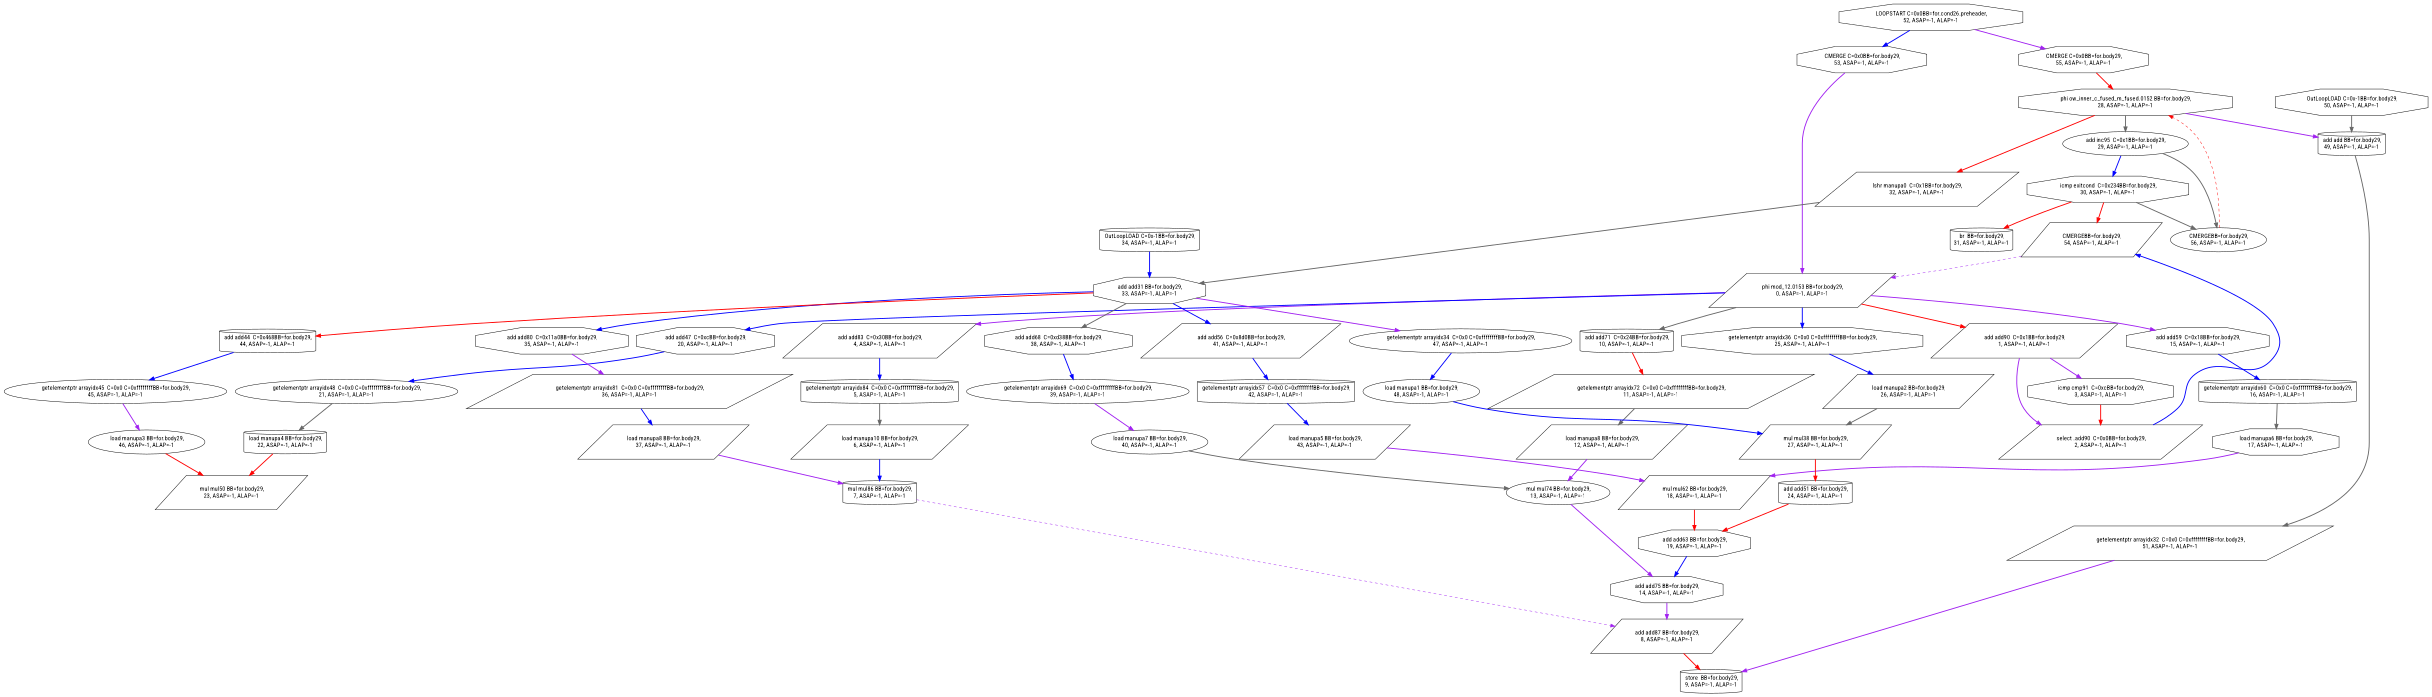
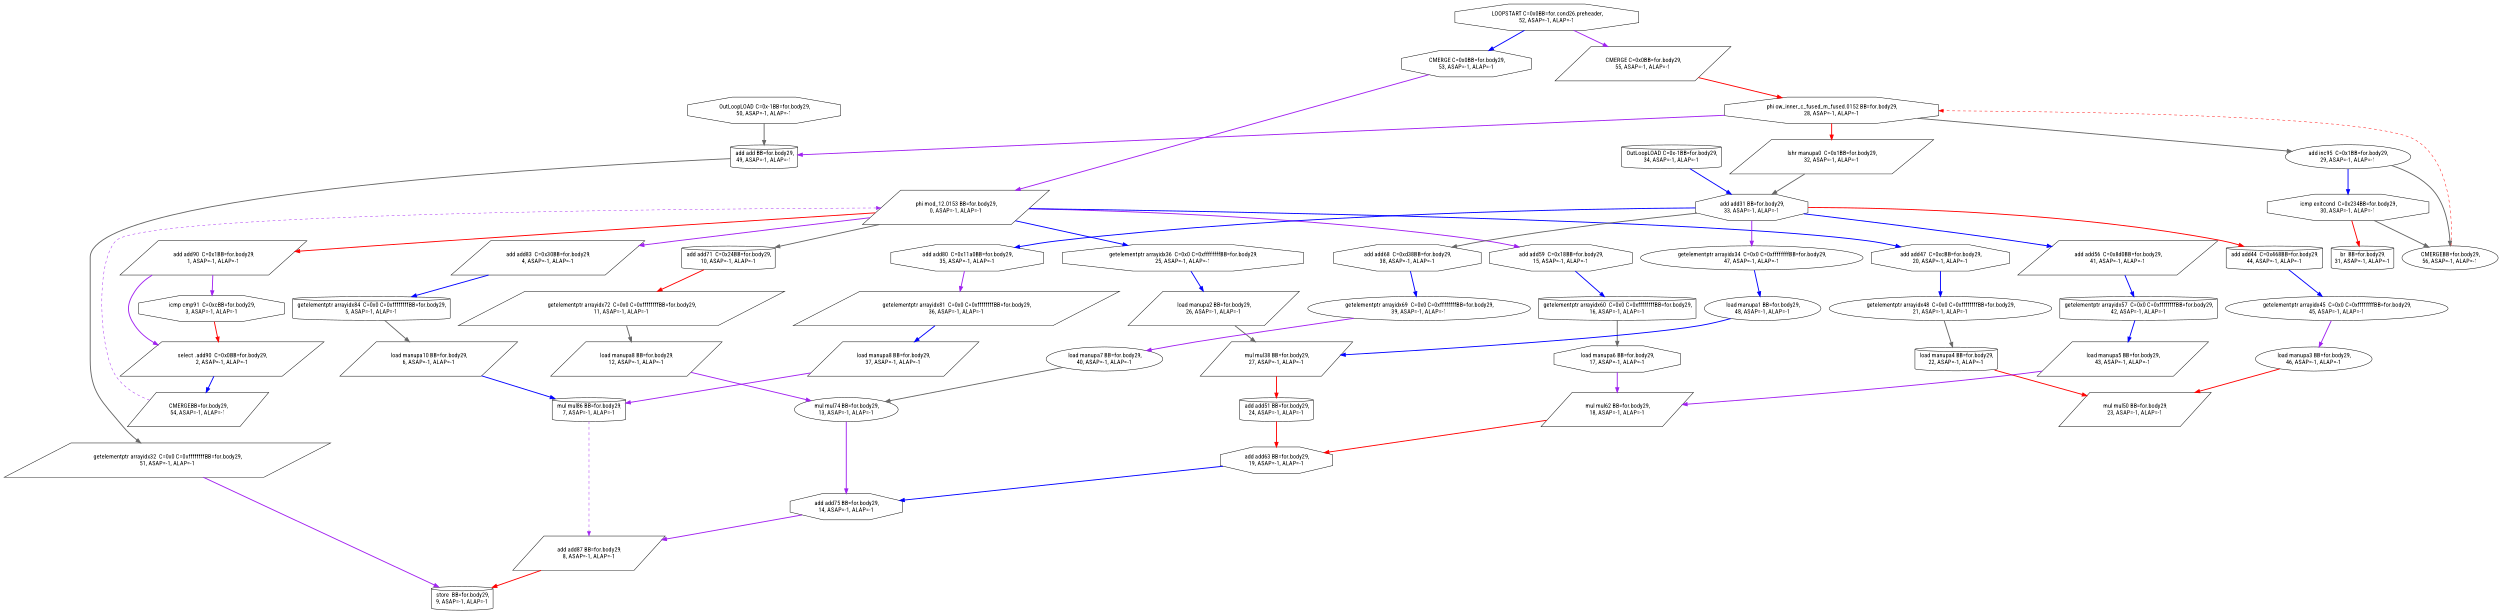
(2084, 60) -> (1643, 64)
(2101, 210) -> none
